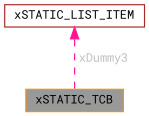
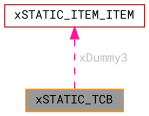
(75, 16) -> (75, 16)
